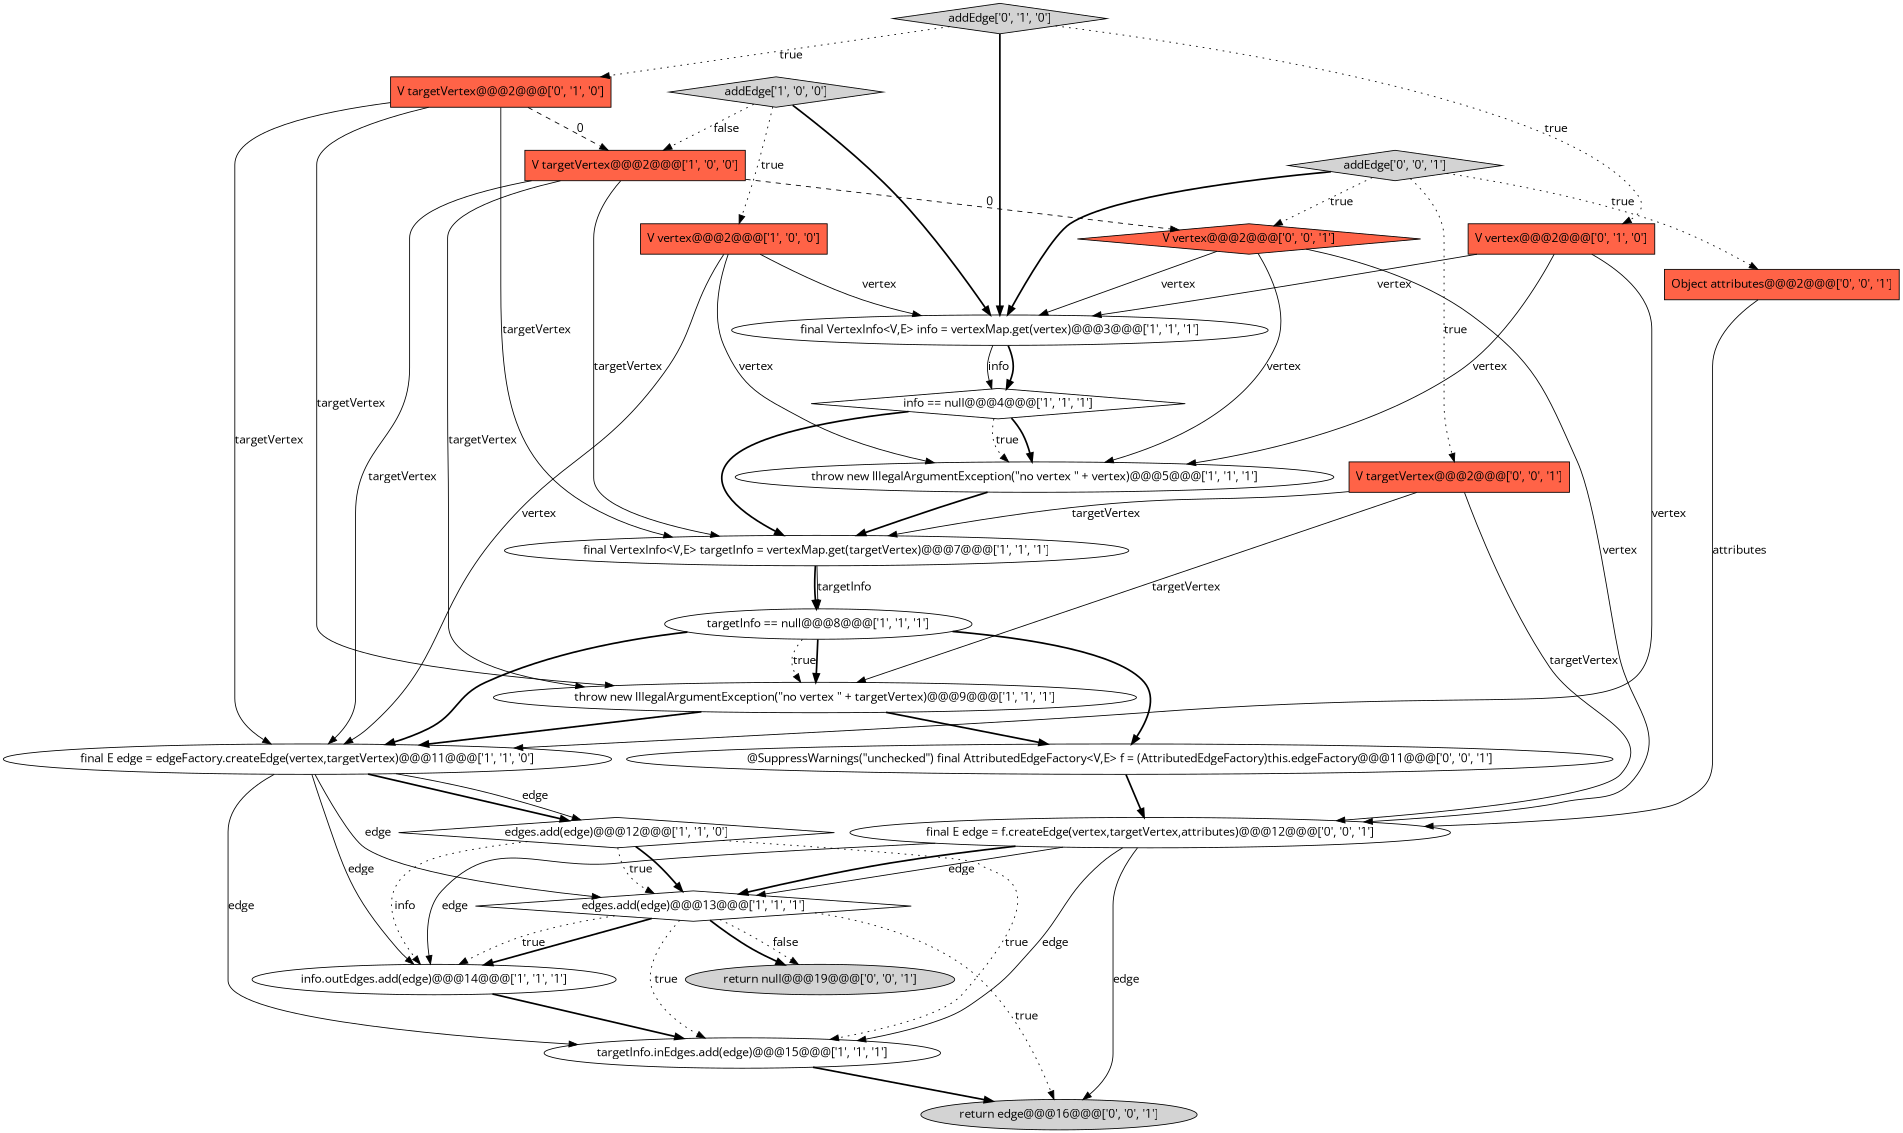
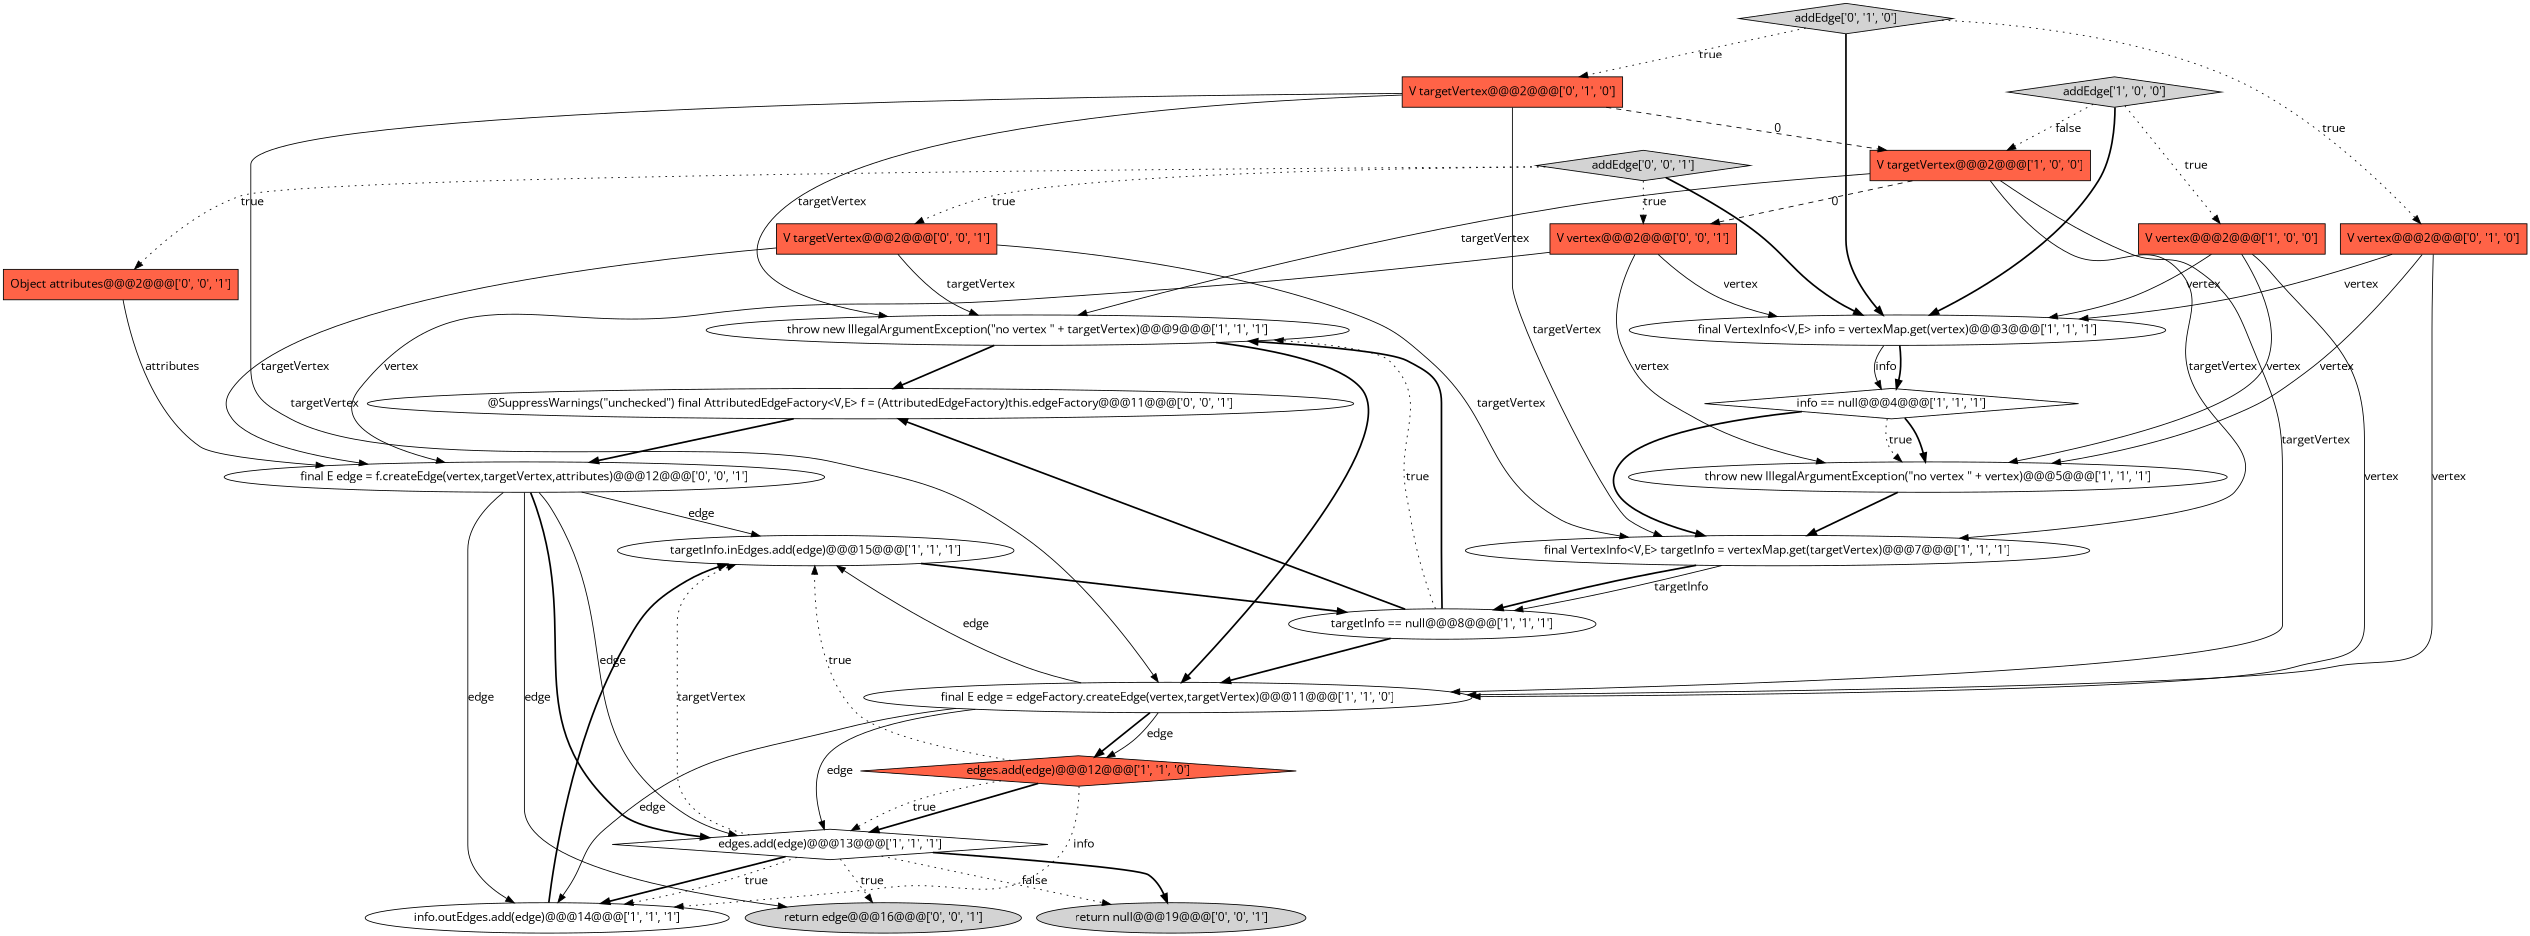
(1249, 239) -> (1643, 239)
(617, 833) -> (1078, 771)
(666, 980) -> (712, 698)
(899, 1083) -> (1129, 587)
